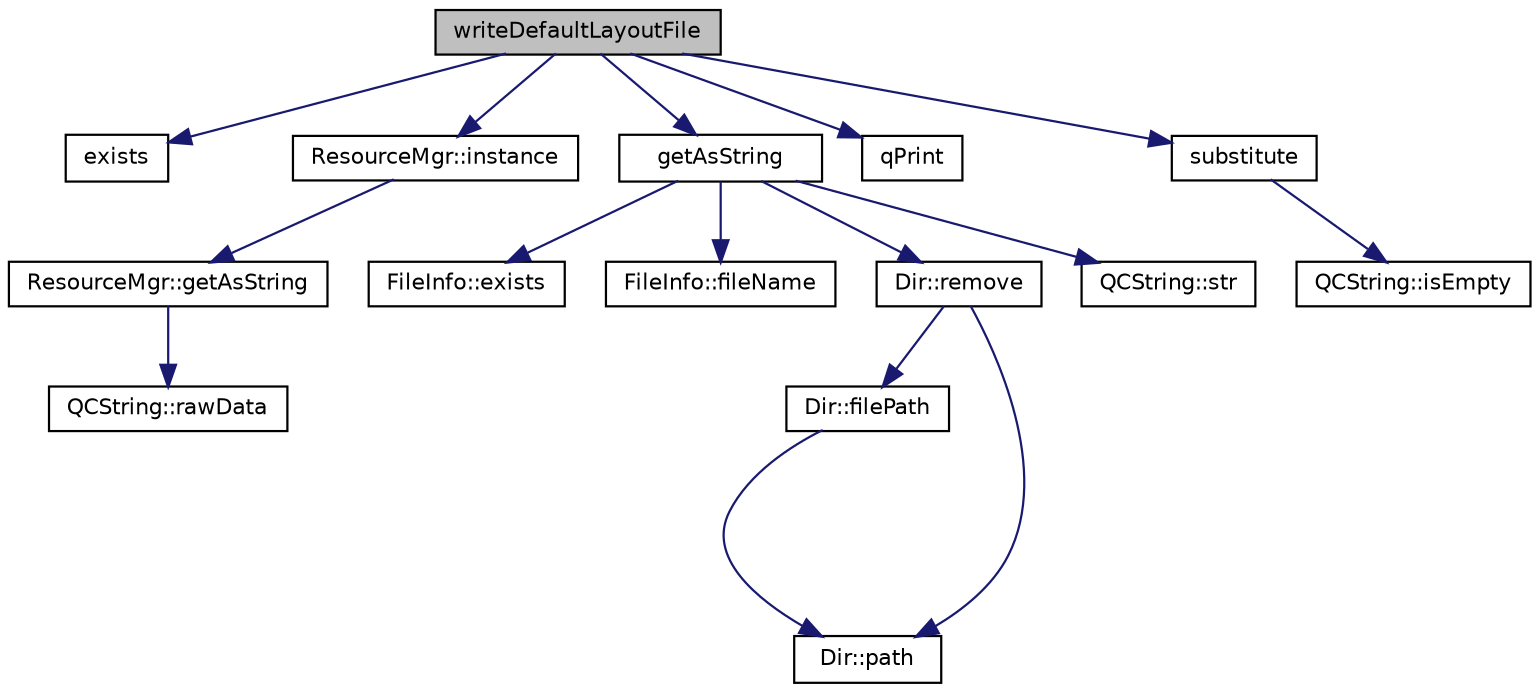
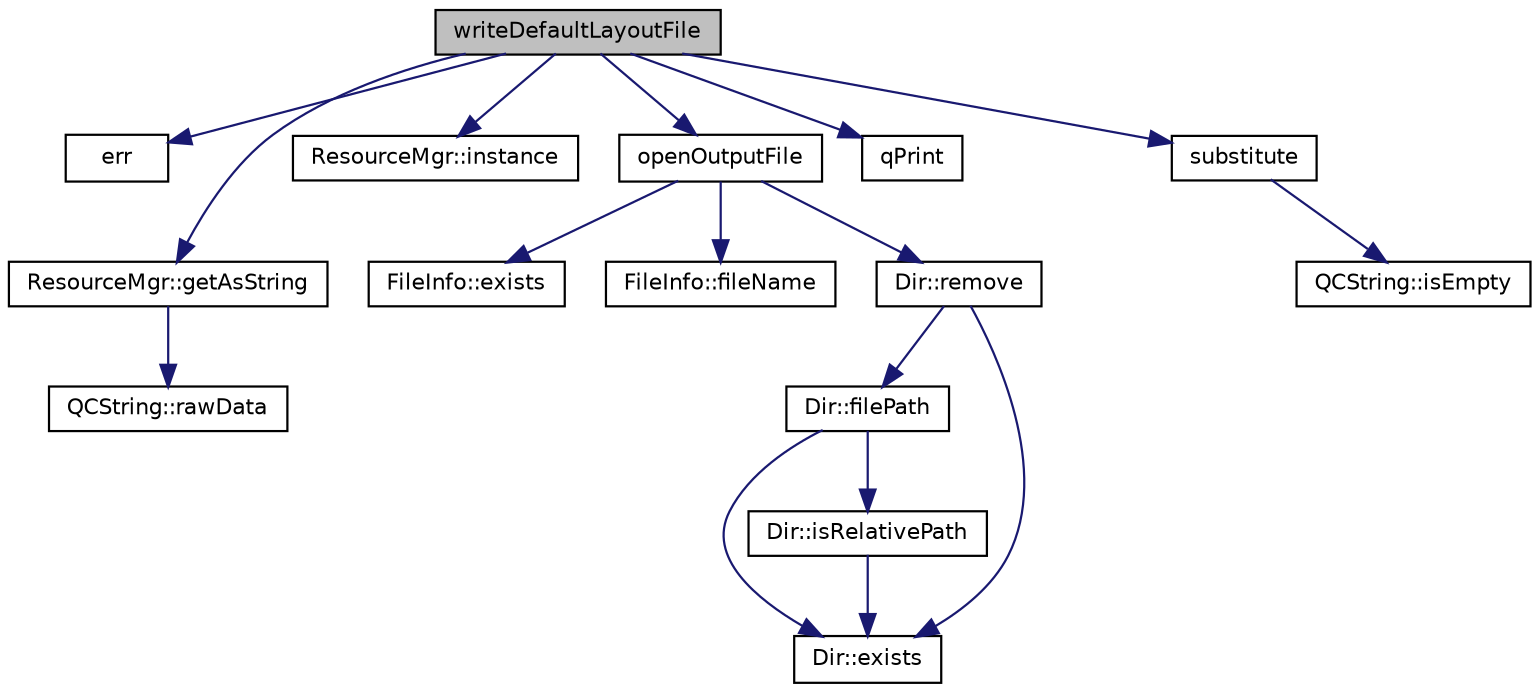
(117, 158) -> (117, 158)
(721, 158) -> (721, 158)
(313, 216) -> (281, 129)
(1168, 284) -> none
none -> (868, 534)
(868, 659) -> (868, 659)
